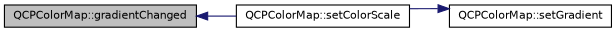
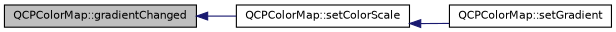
(424, 9) -> (435, 24)
